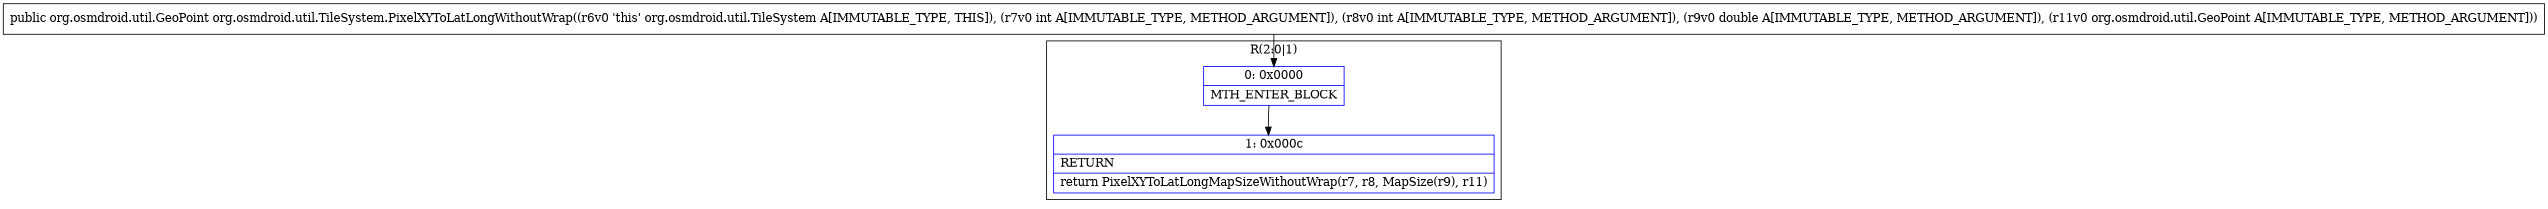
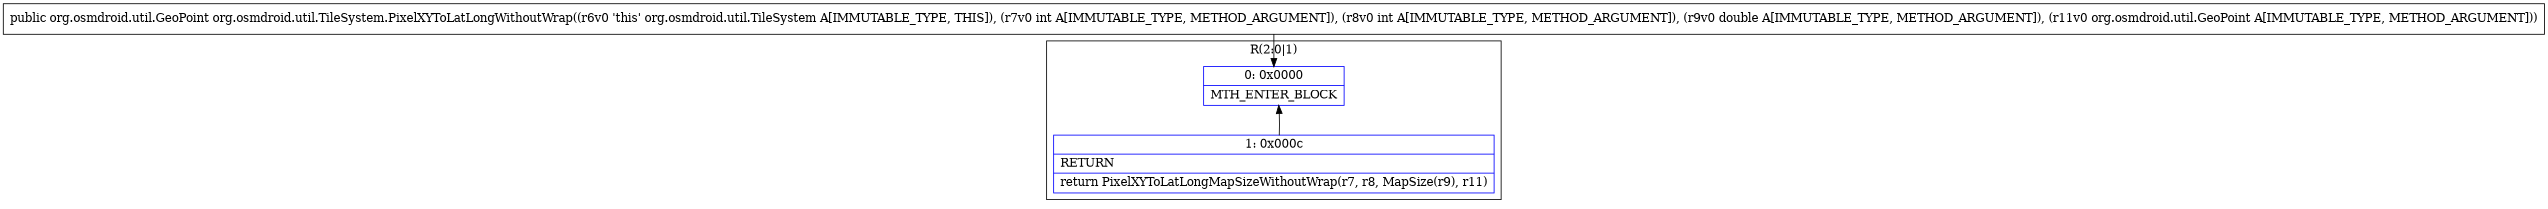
(1268, 116) -> (1279, 125)
